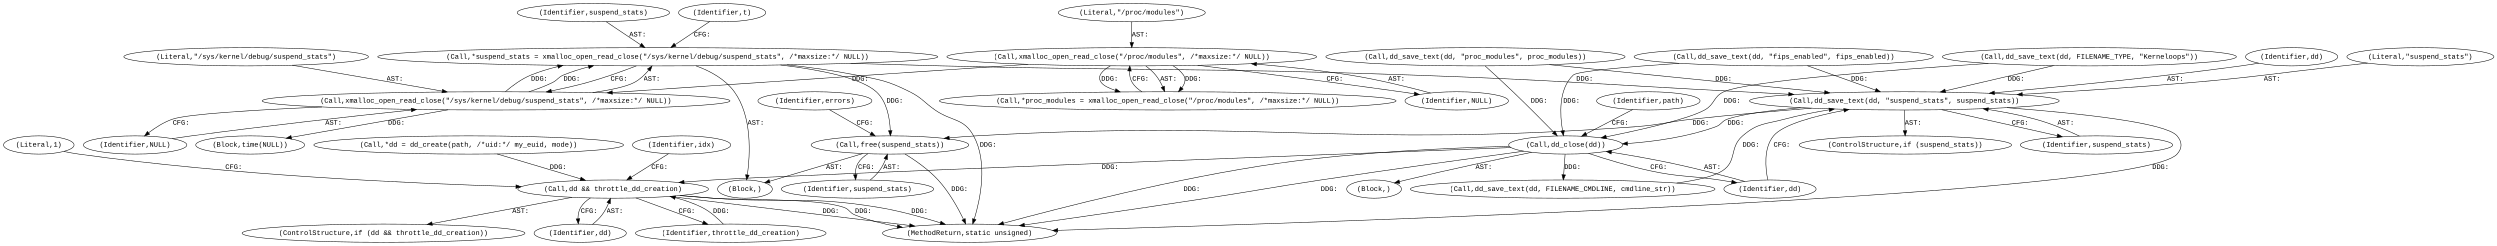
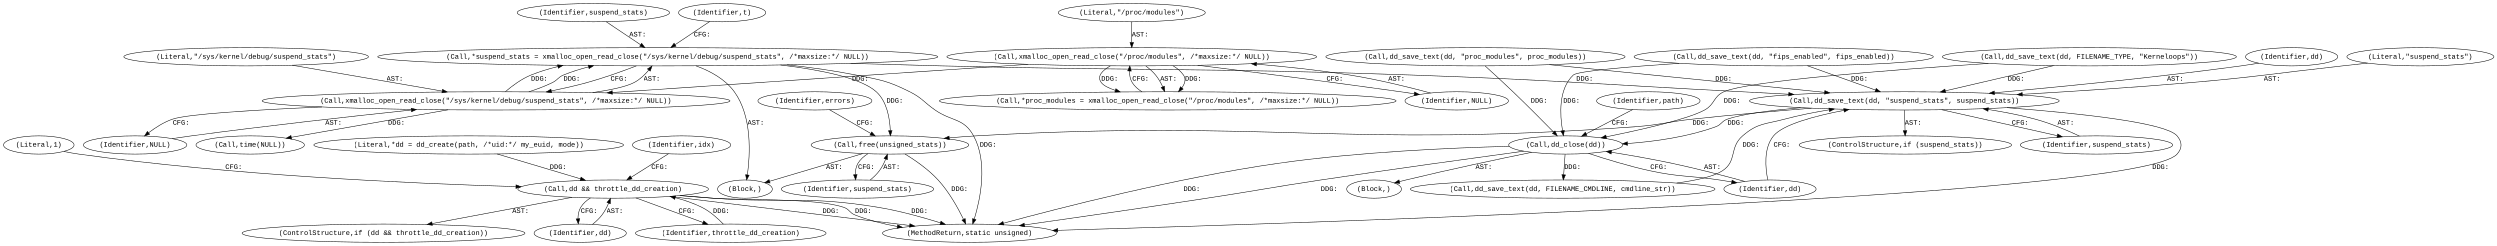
(250, 145) -> (250, 145)
(469, 145) -> (469, 145)
(890, 145) -> (890, 145)
(1097, 164) -> none
